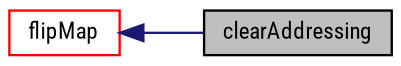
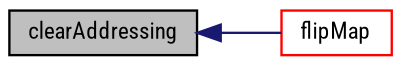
(174, 33) -> (251, 33)
